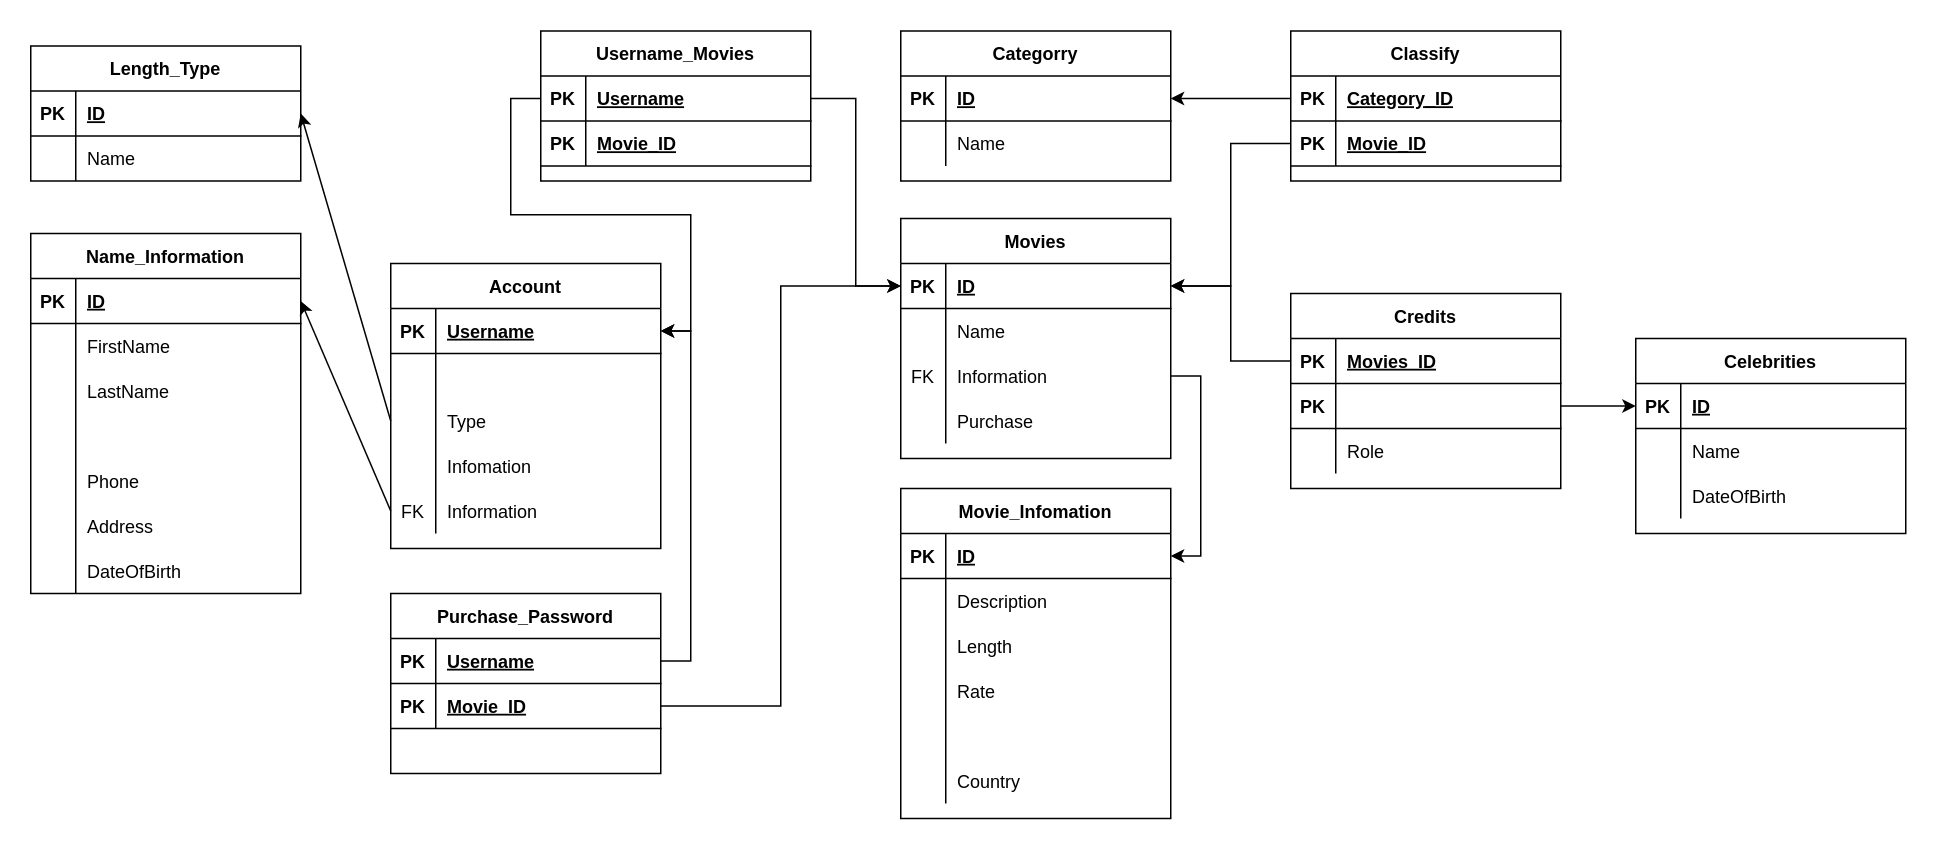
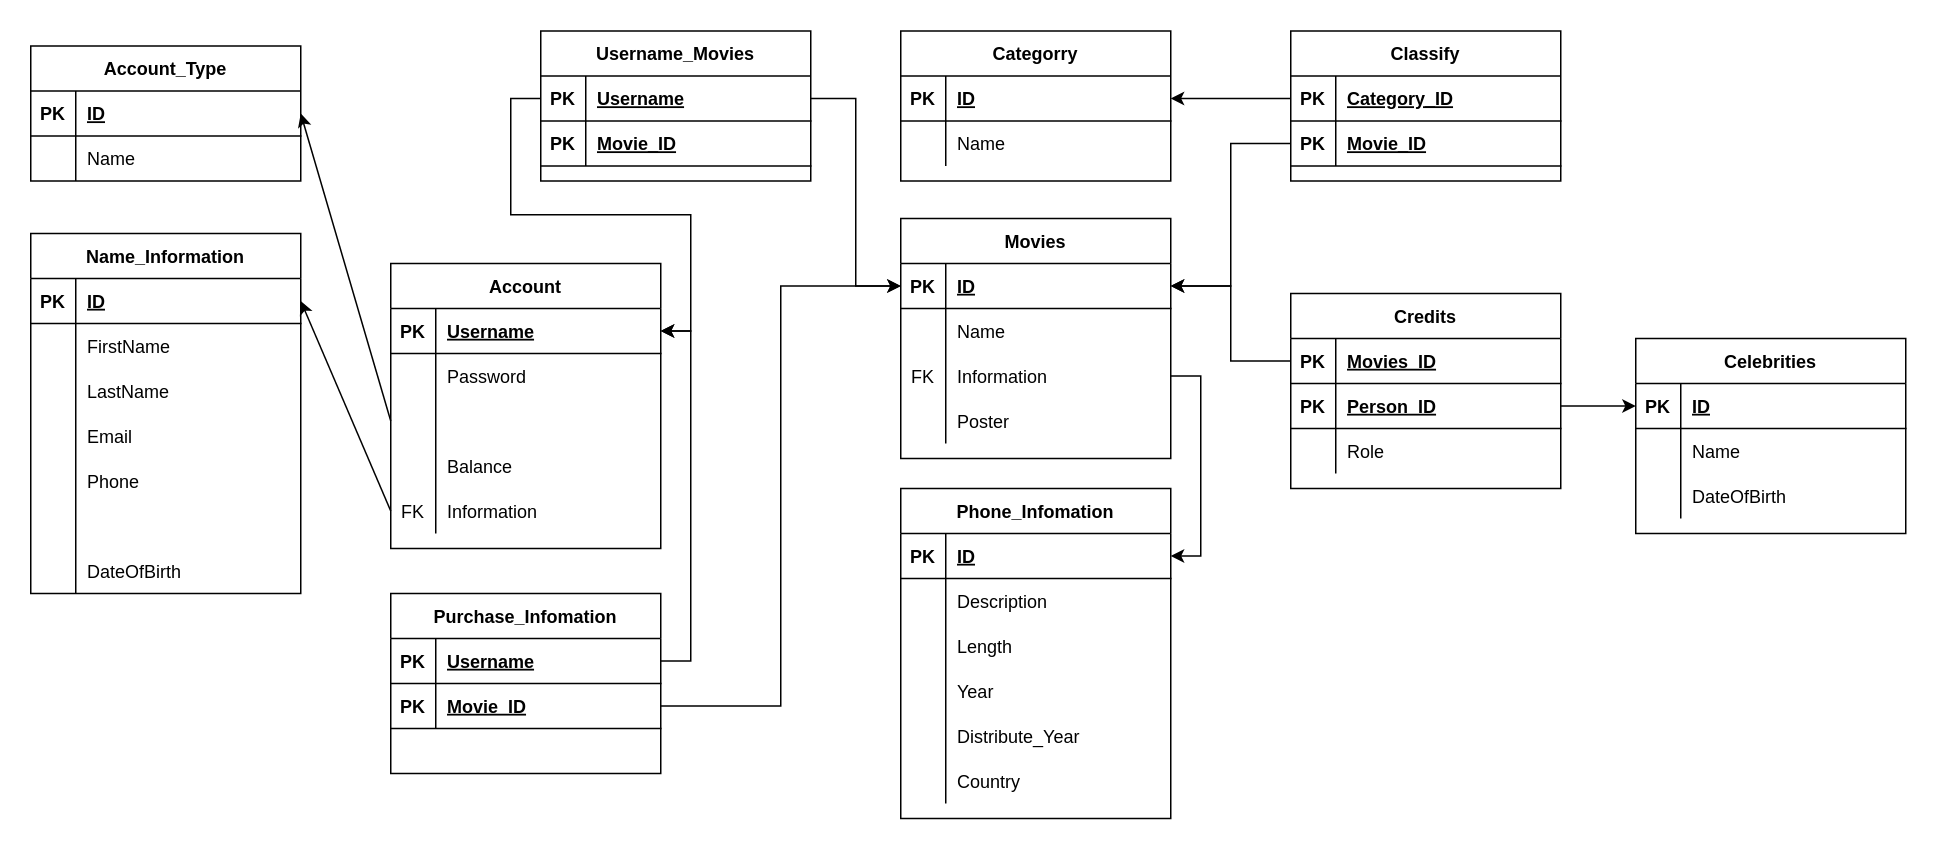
(165, 69) -> (165, 69)
none -> (548, 376)
none -> (1448, 406)
(548, 421) -> none
(997, 422) -> (987, 422)
none -> (188, 436)
(495, 467) -> (480, 467)
(1035, 512) -> (1035, 512)
(188, 526) -> none
(525, 617) -> (525, 617)
(977, 692) -> (977, 692)
none -> (1058, 736)
